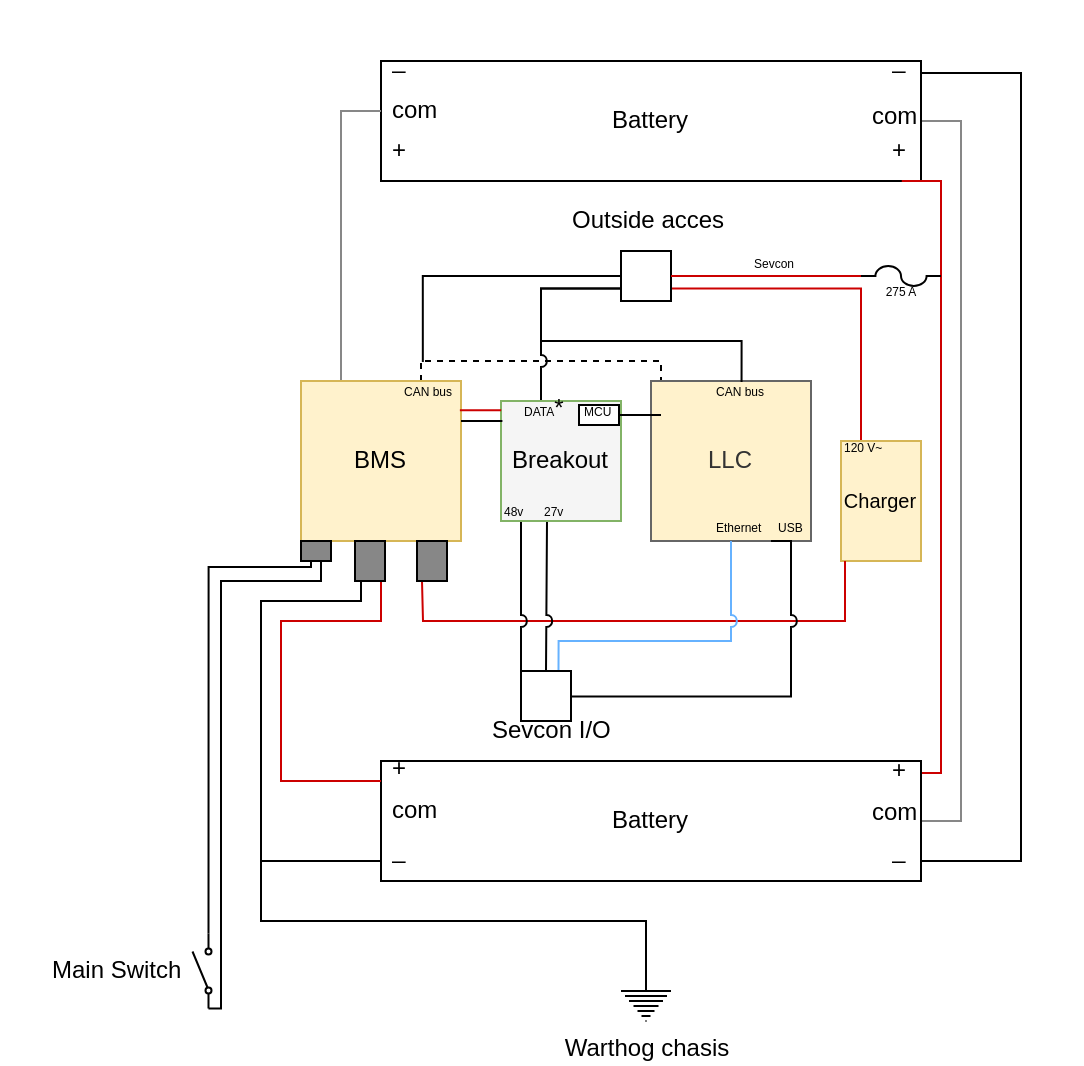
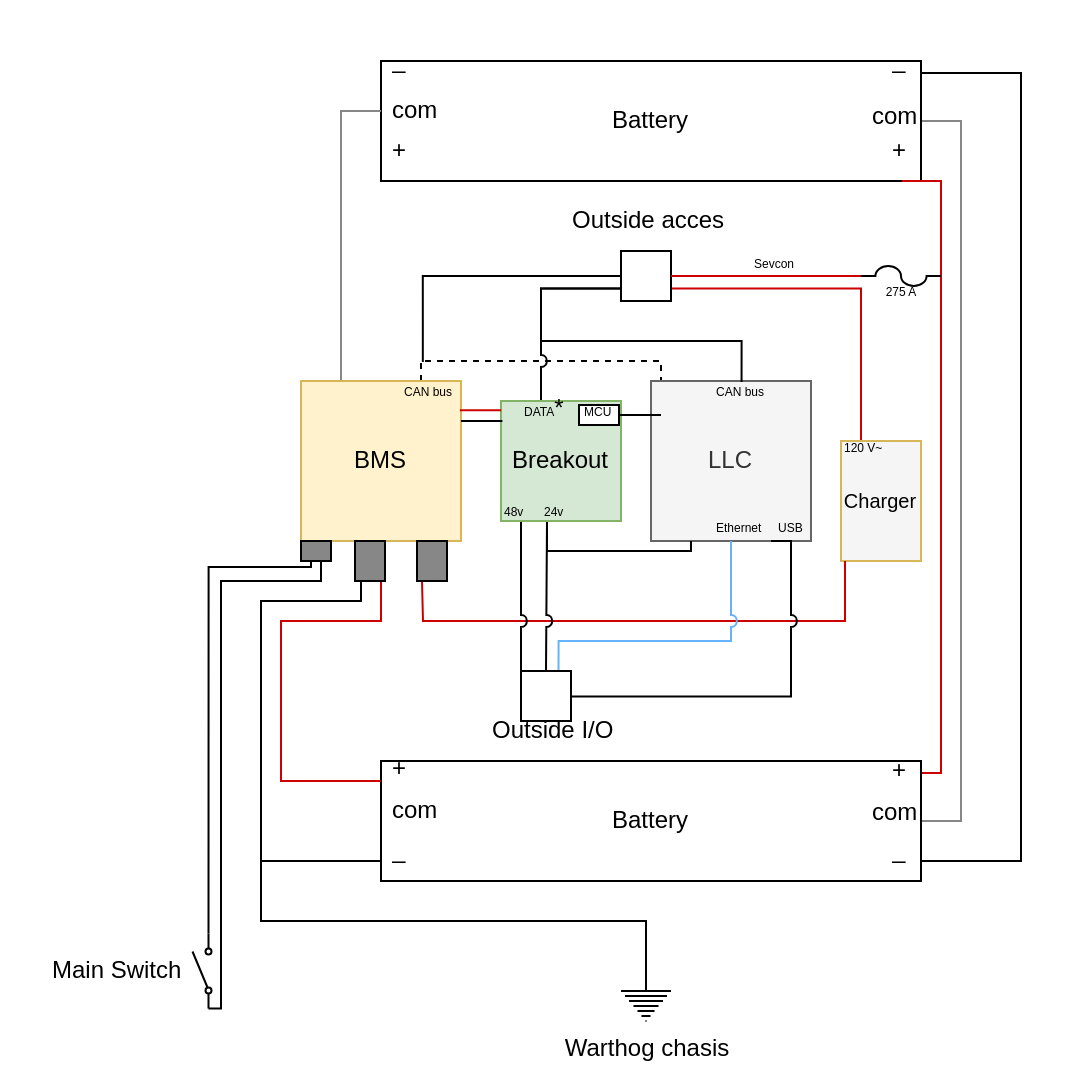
(561, 461) -> (561, 461)
(731, 461) -> (731, 461)
(881, 501) -> (881, 501)
(565, 509) -> (565, 509)
none -> (626, 551)
(557, 731) -> (561, 731)
